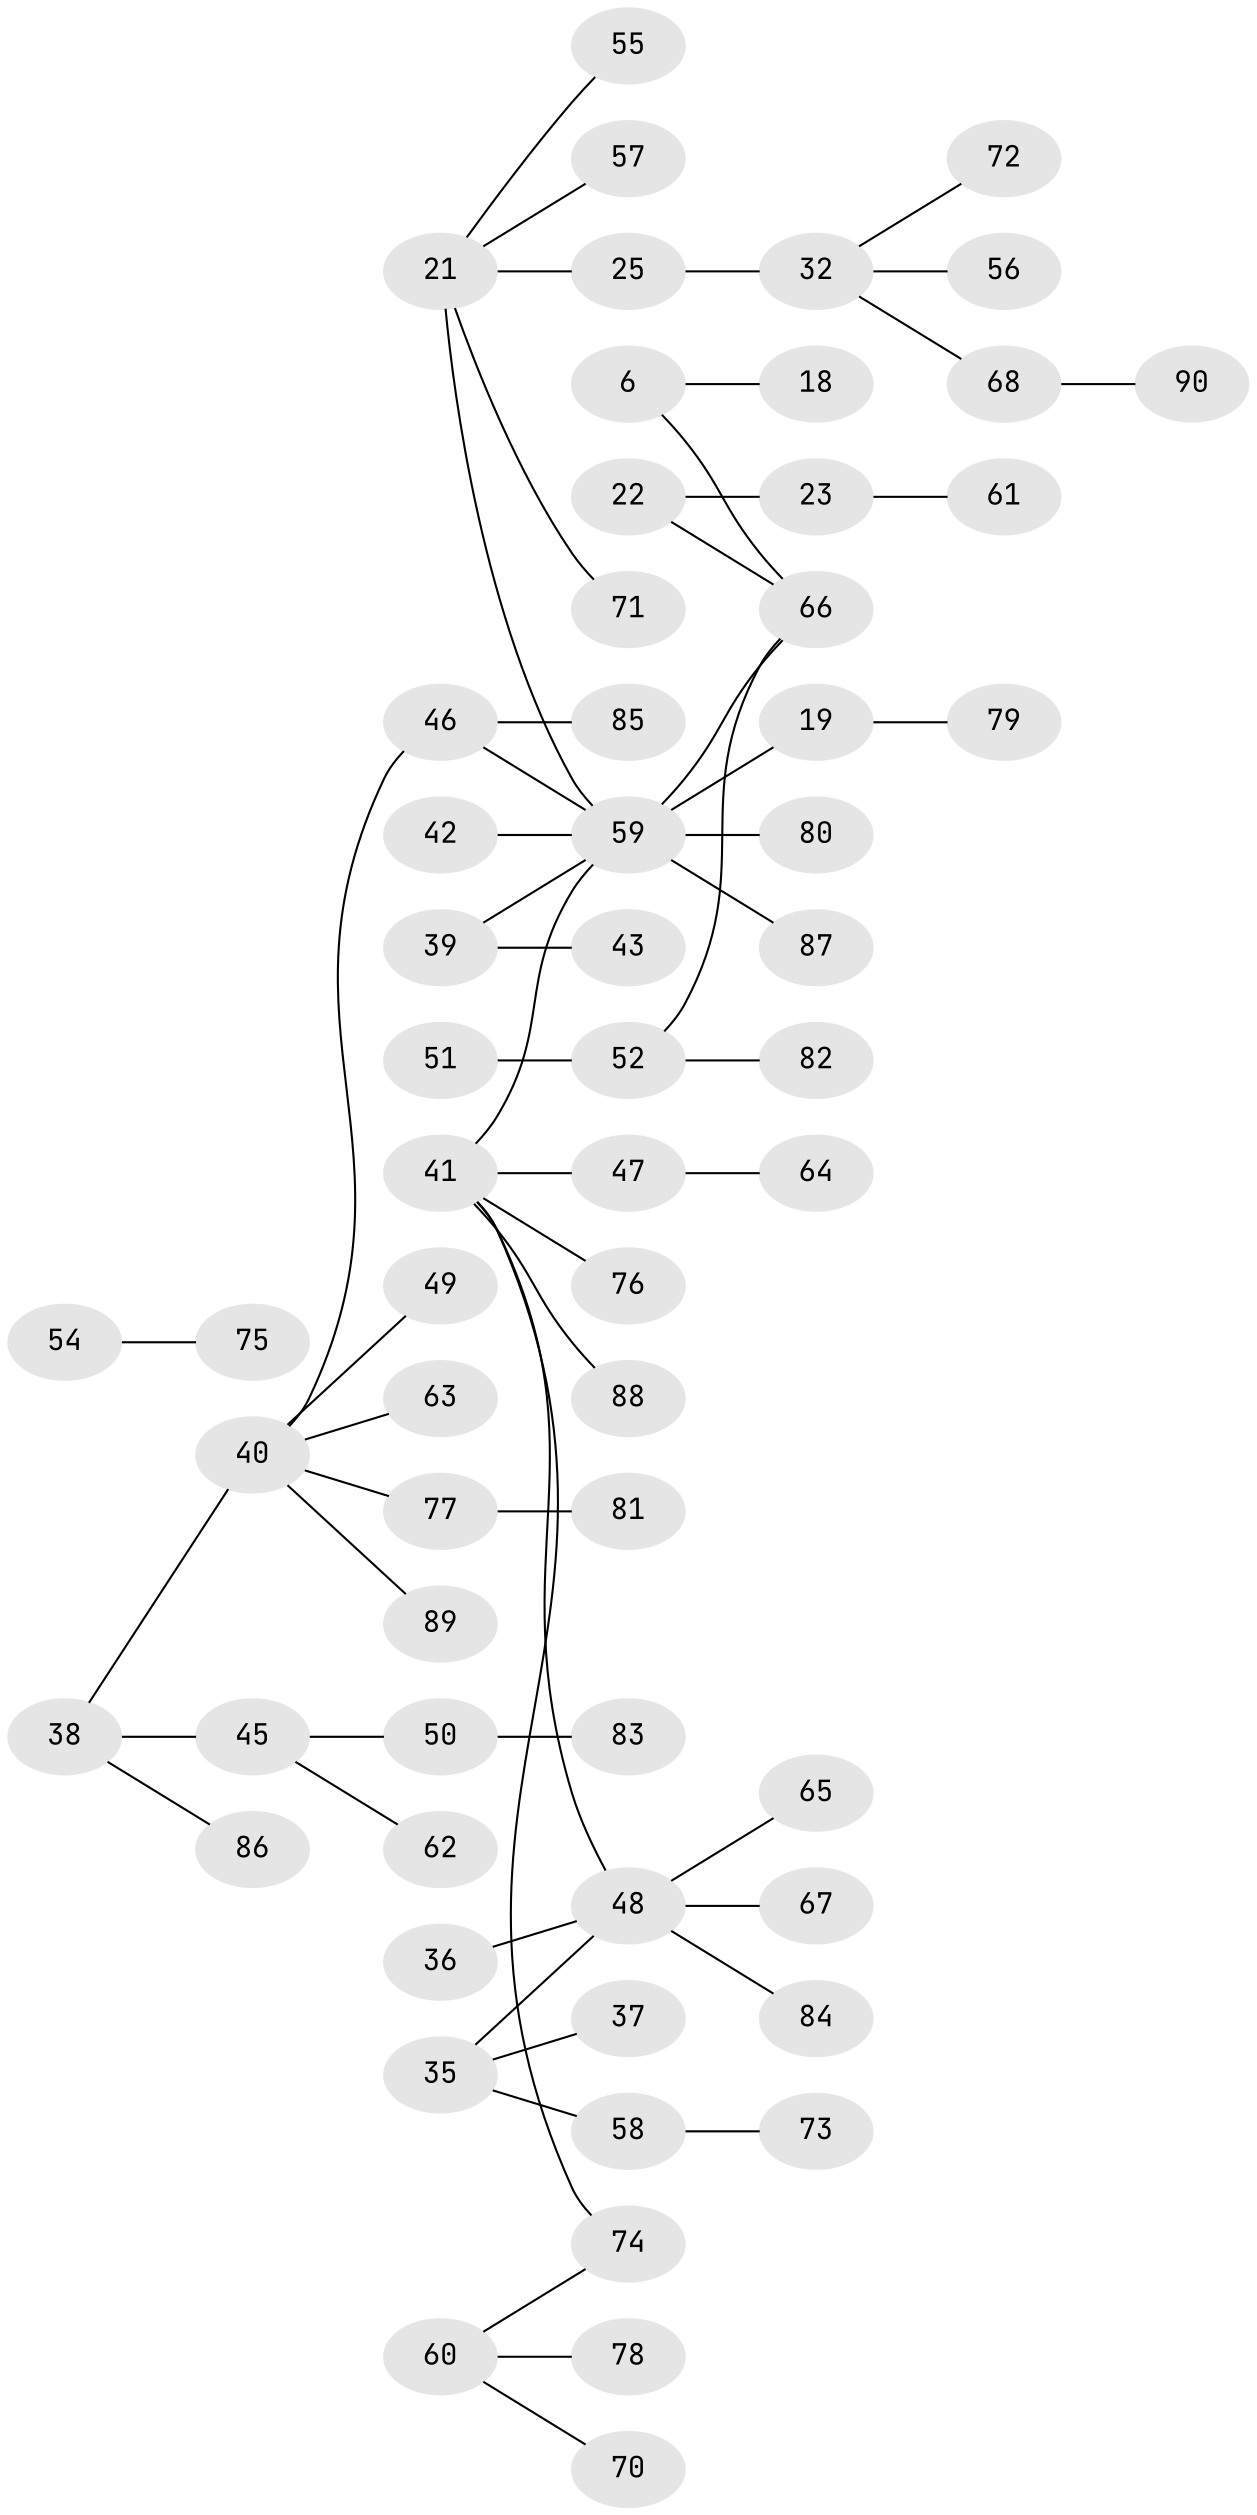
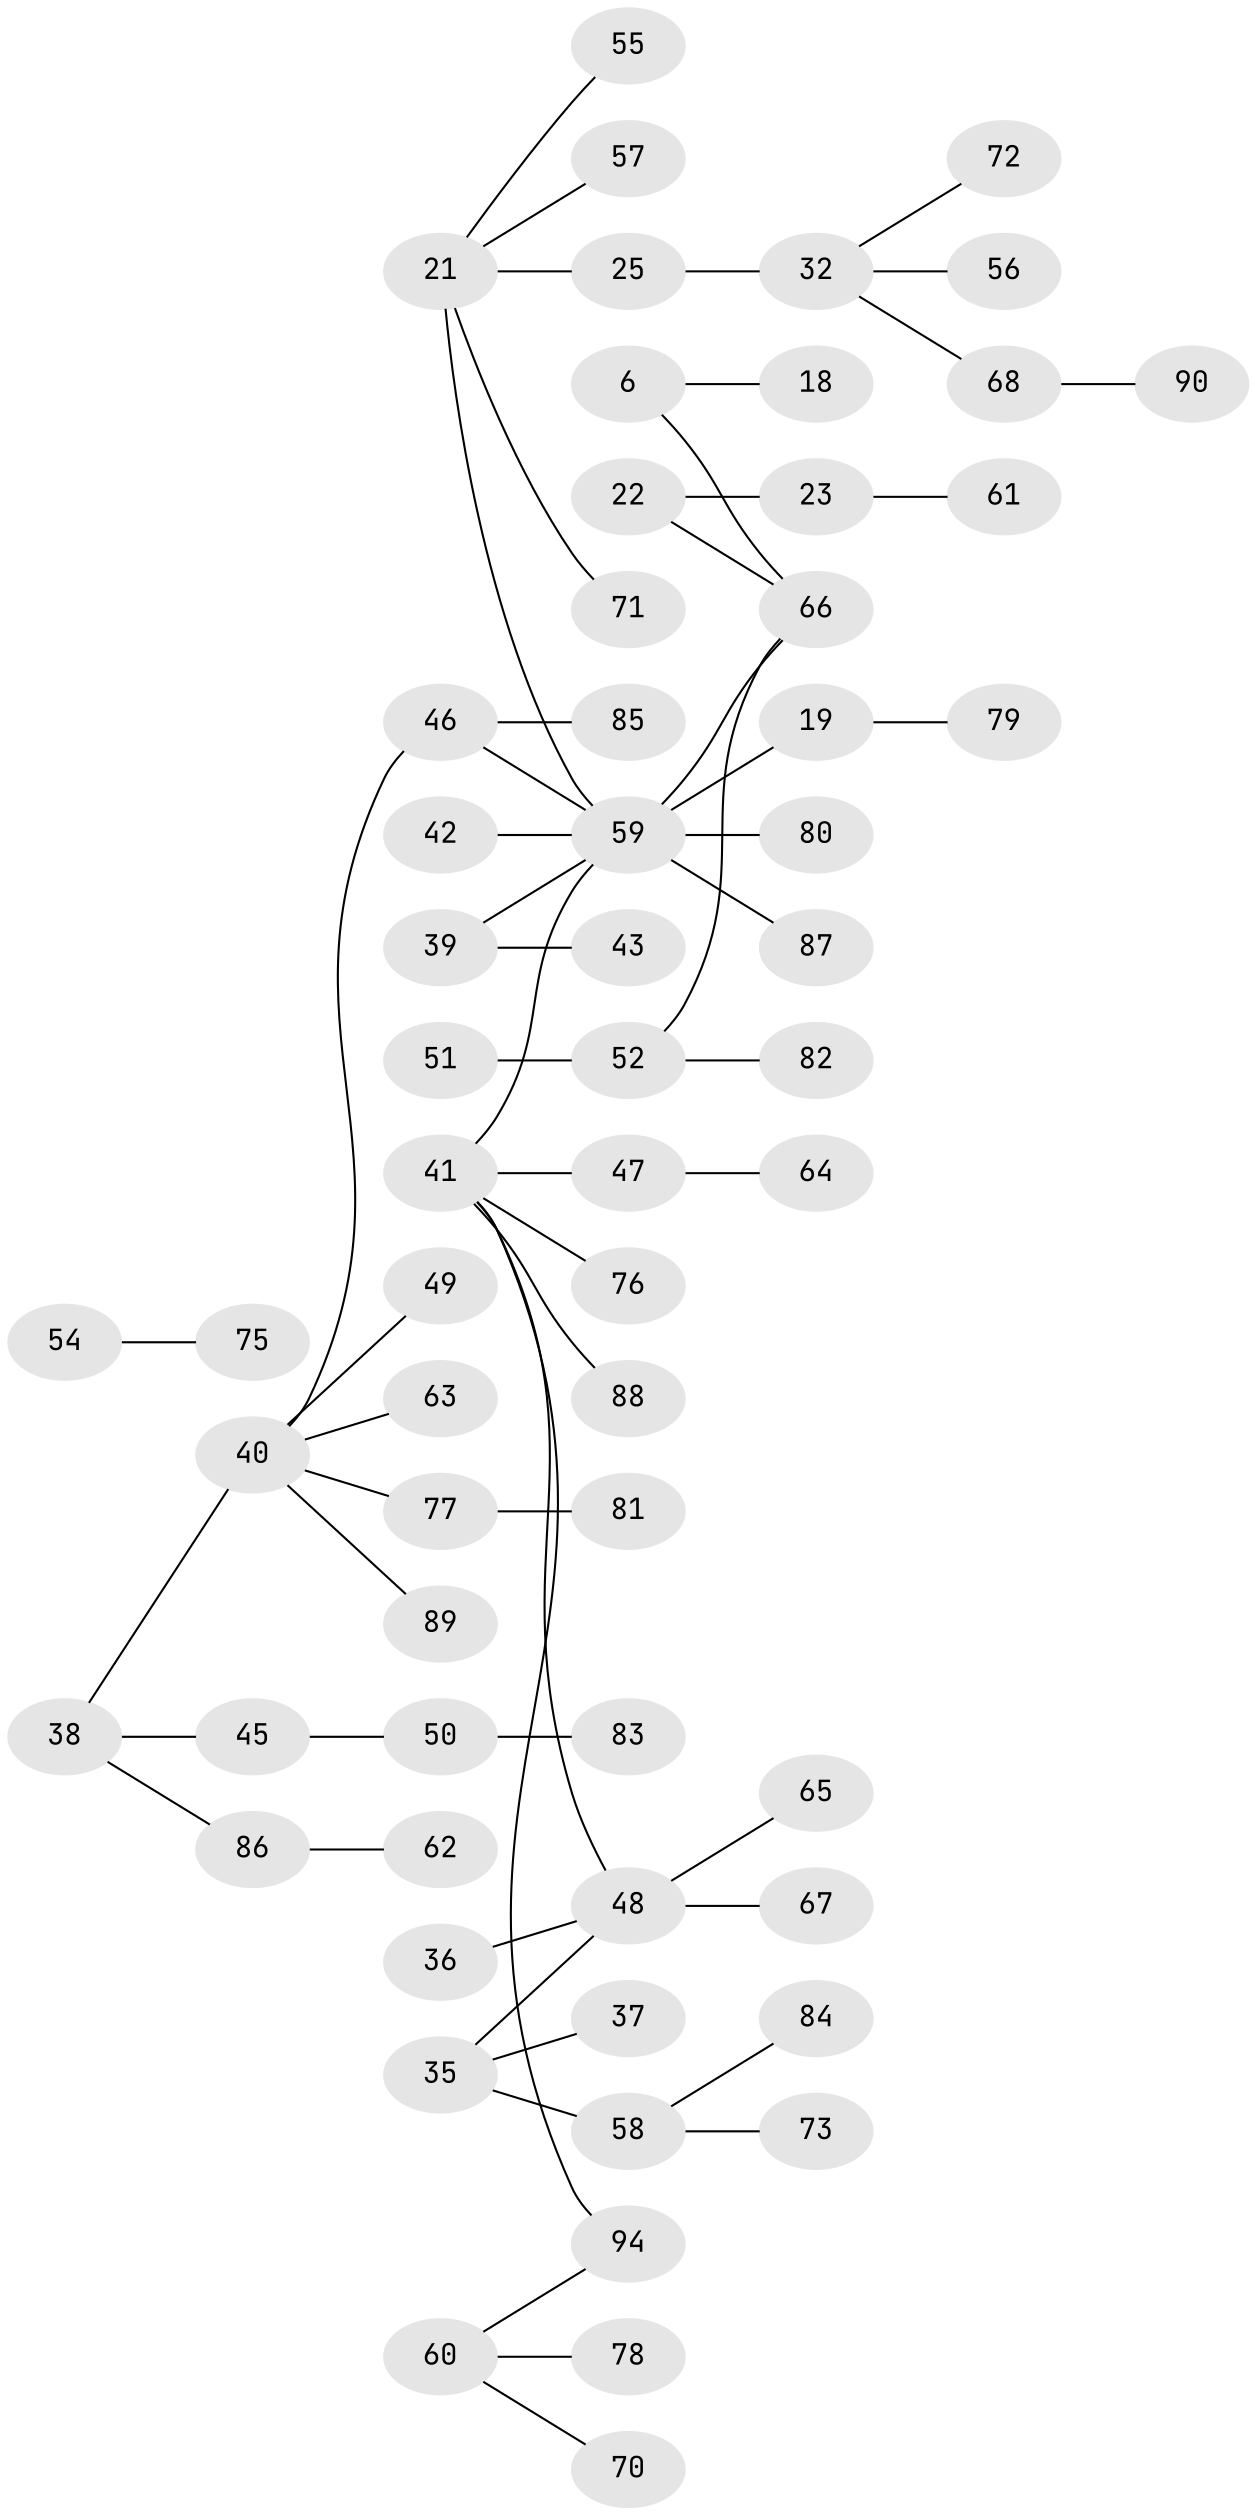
(347, 1793) -> (347, 1850)
(722, 1962) -> (722, 2075)
(628, 2244) -> (628, 2244)
